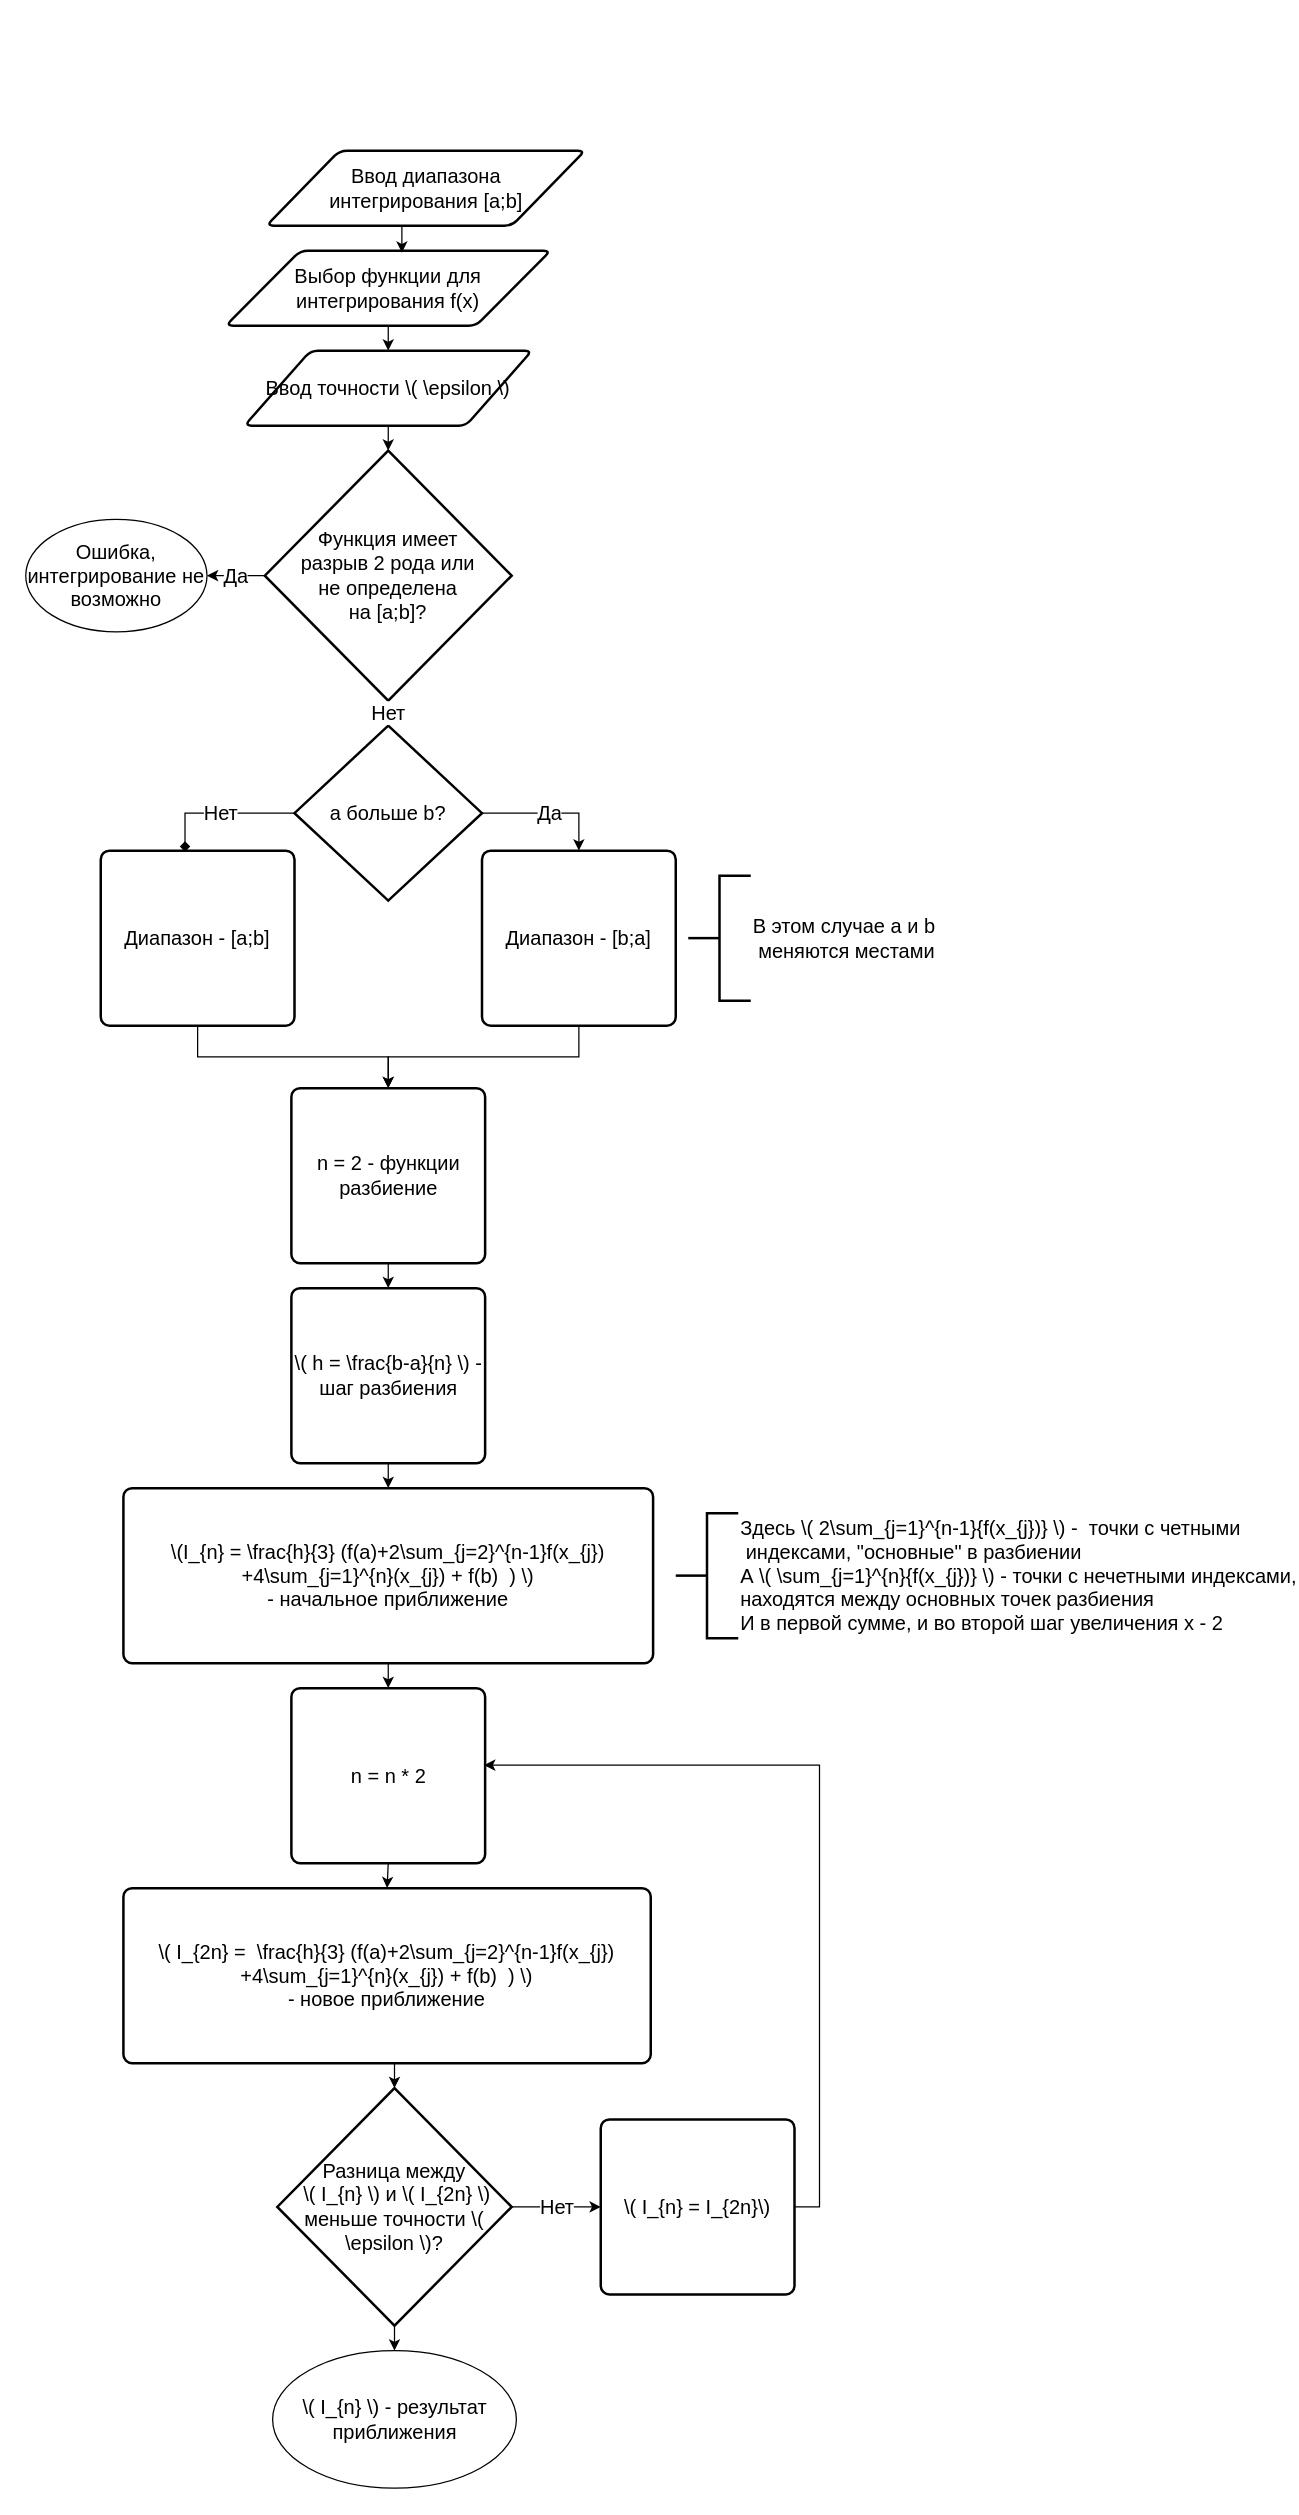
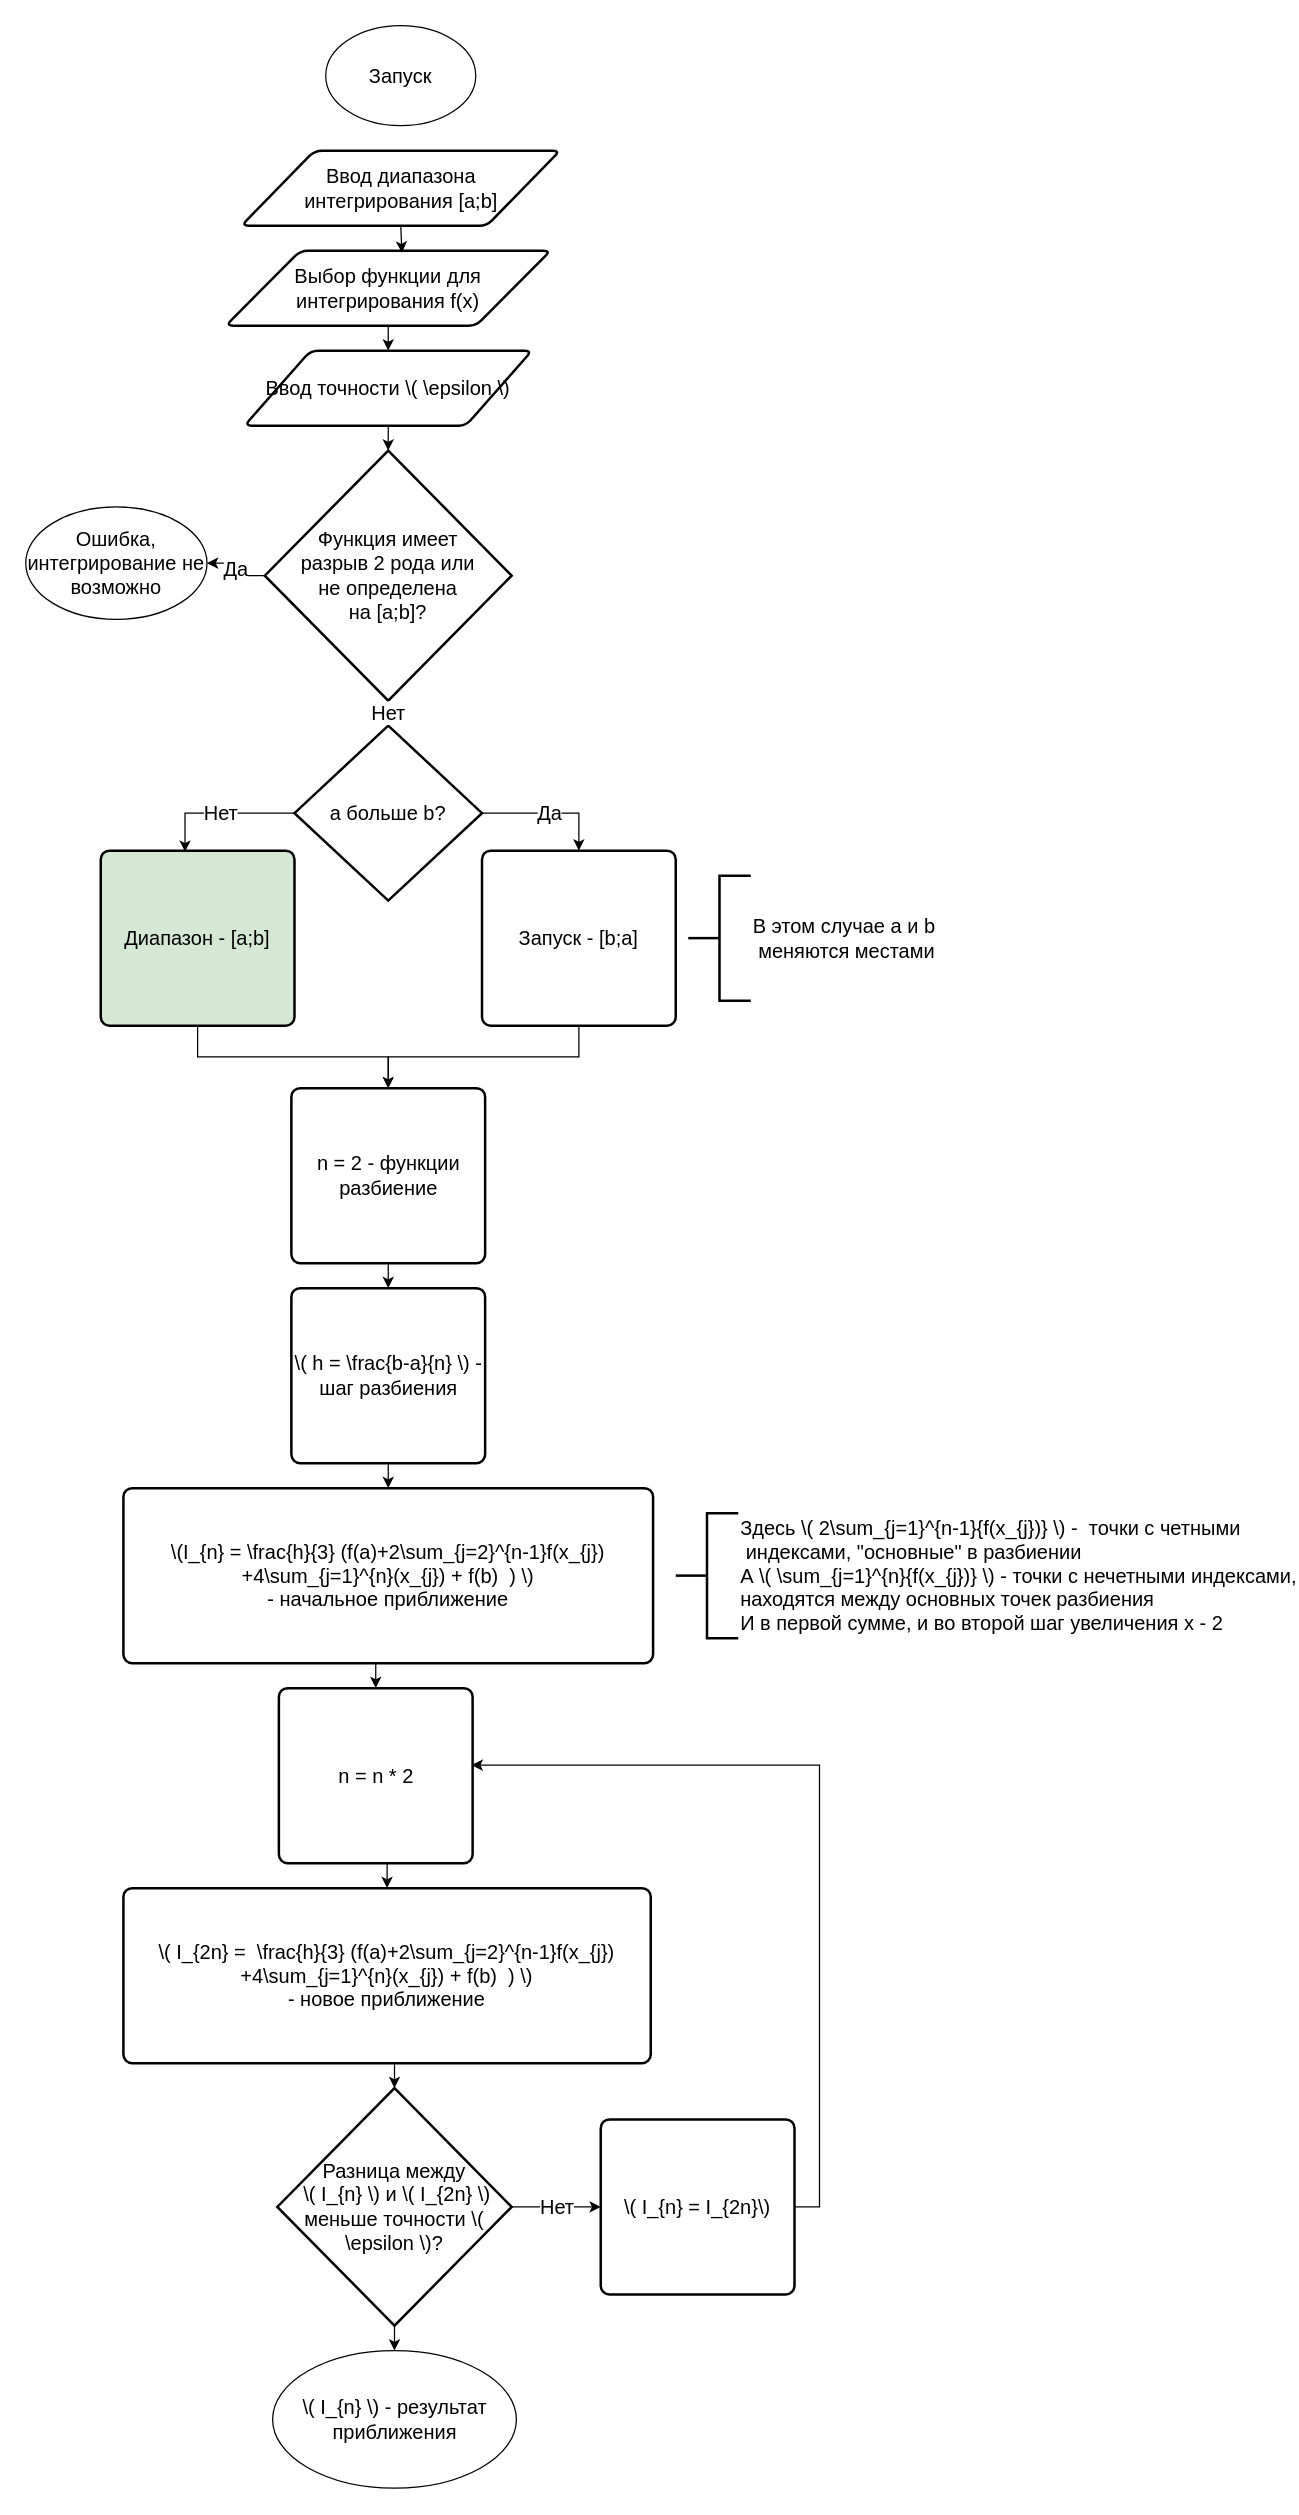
none -> (401, 76)
(426, 188) -> (401, 188)
(116, 576) -> (116, 563)
(185, 841) -> (185, 842)
(198, 938) -> (198, 938)
(579, 938) -> (579, 938)
(198, 1026) -> (198, 1026)
(388, 1776) -> (376, 1776)
